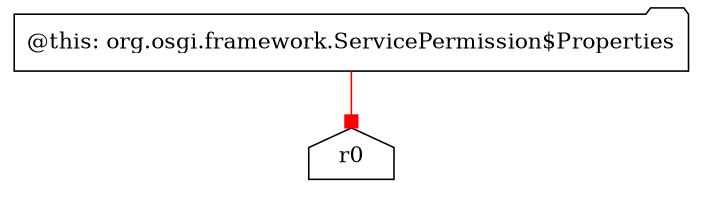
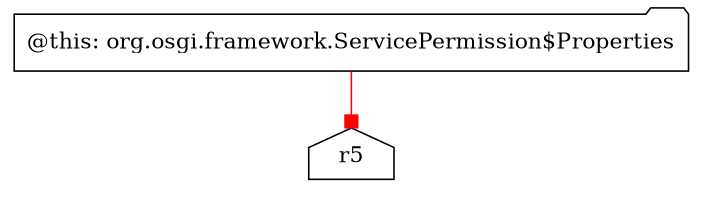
(351, 156) -> (351, 156)
